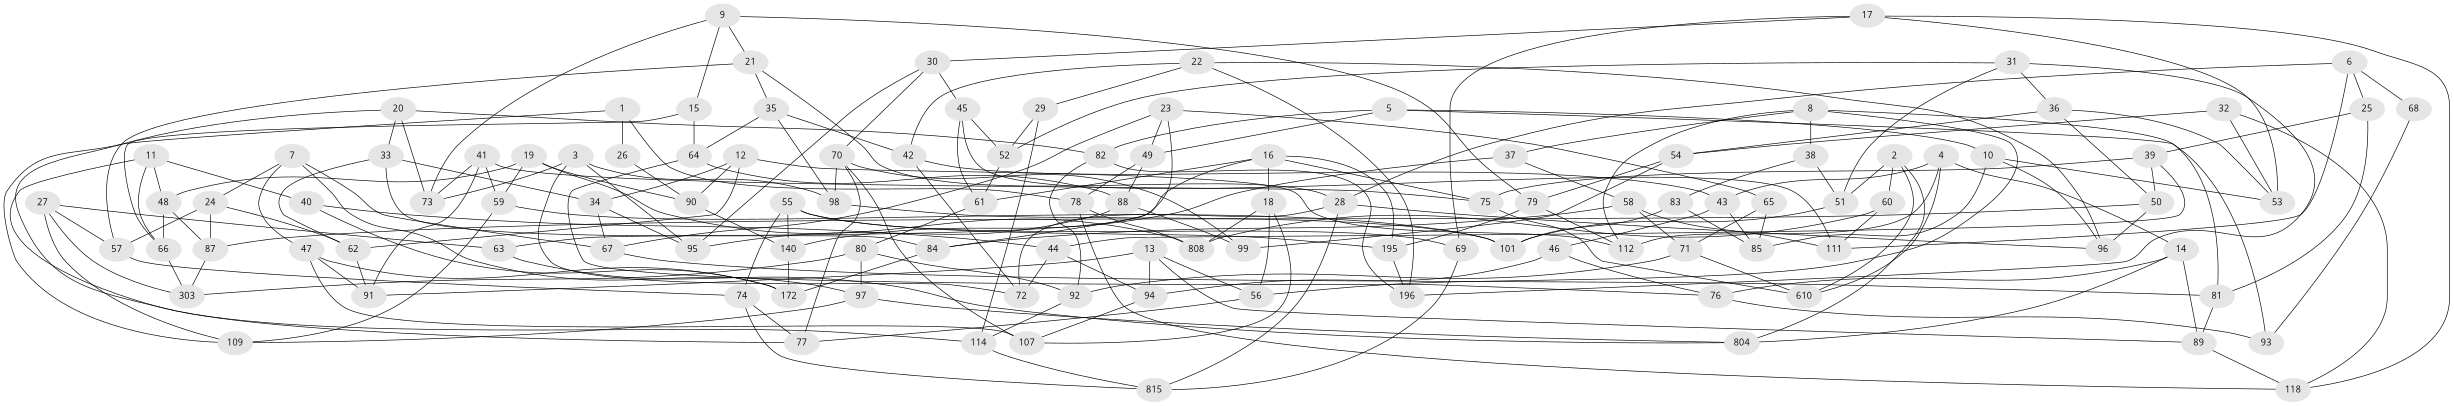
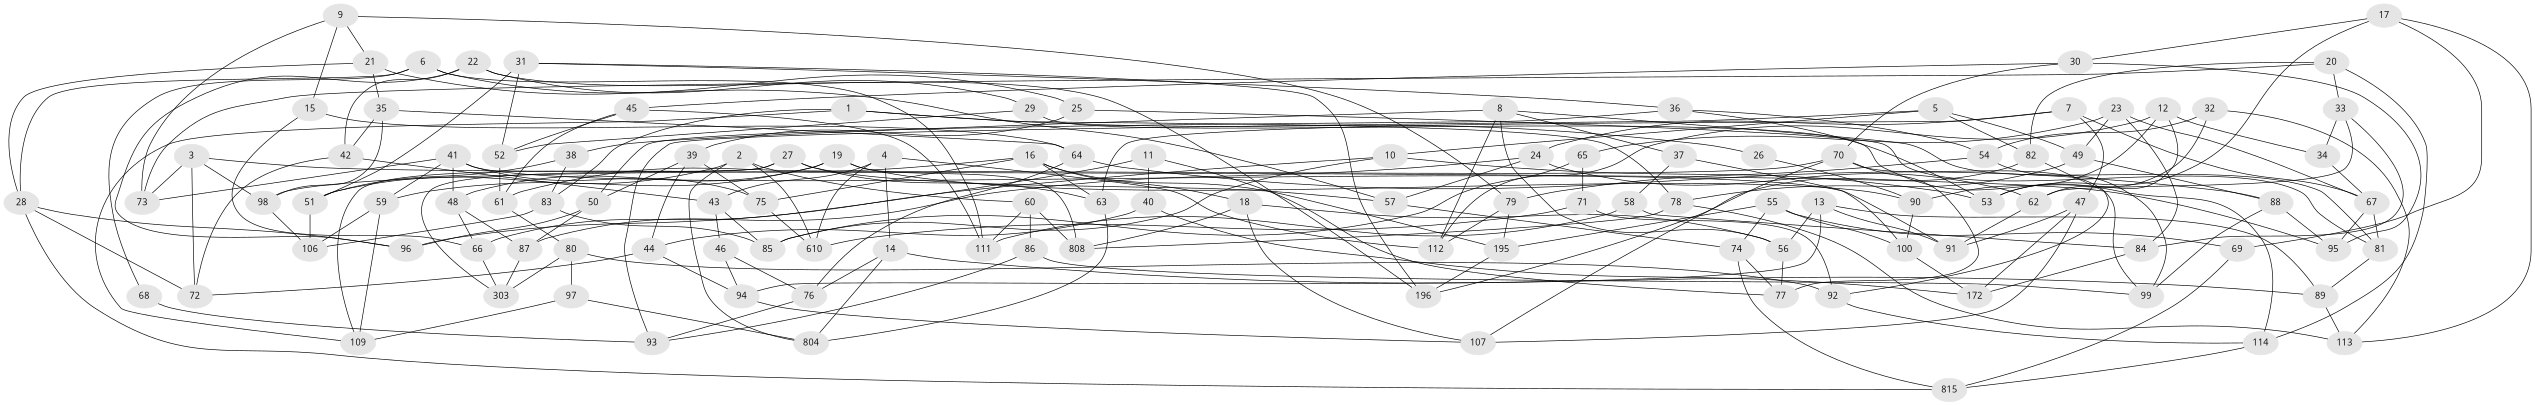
none -> (657, 132)
(157, 179) -> (453, 179)
(1657, 226) -> none
(653, 230) -> (2358, 220)
(788, 250) -> (1904, 250)
none -> (1030, 250)
(1508, 250) -> (310, 250)
(474, 261) -> (1562, 124)
(2293, 390) -> (2345, 343)
